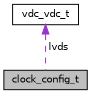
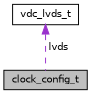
(46, 15) -> (46, 15)
